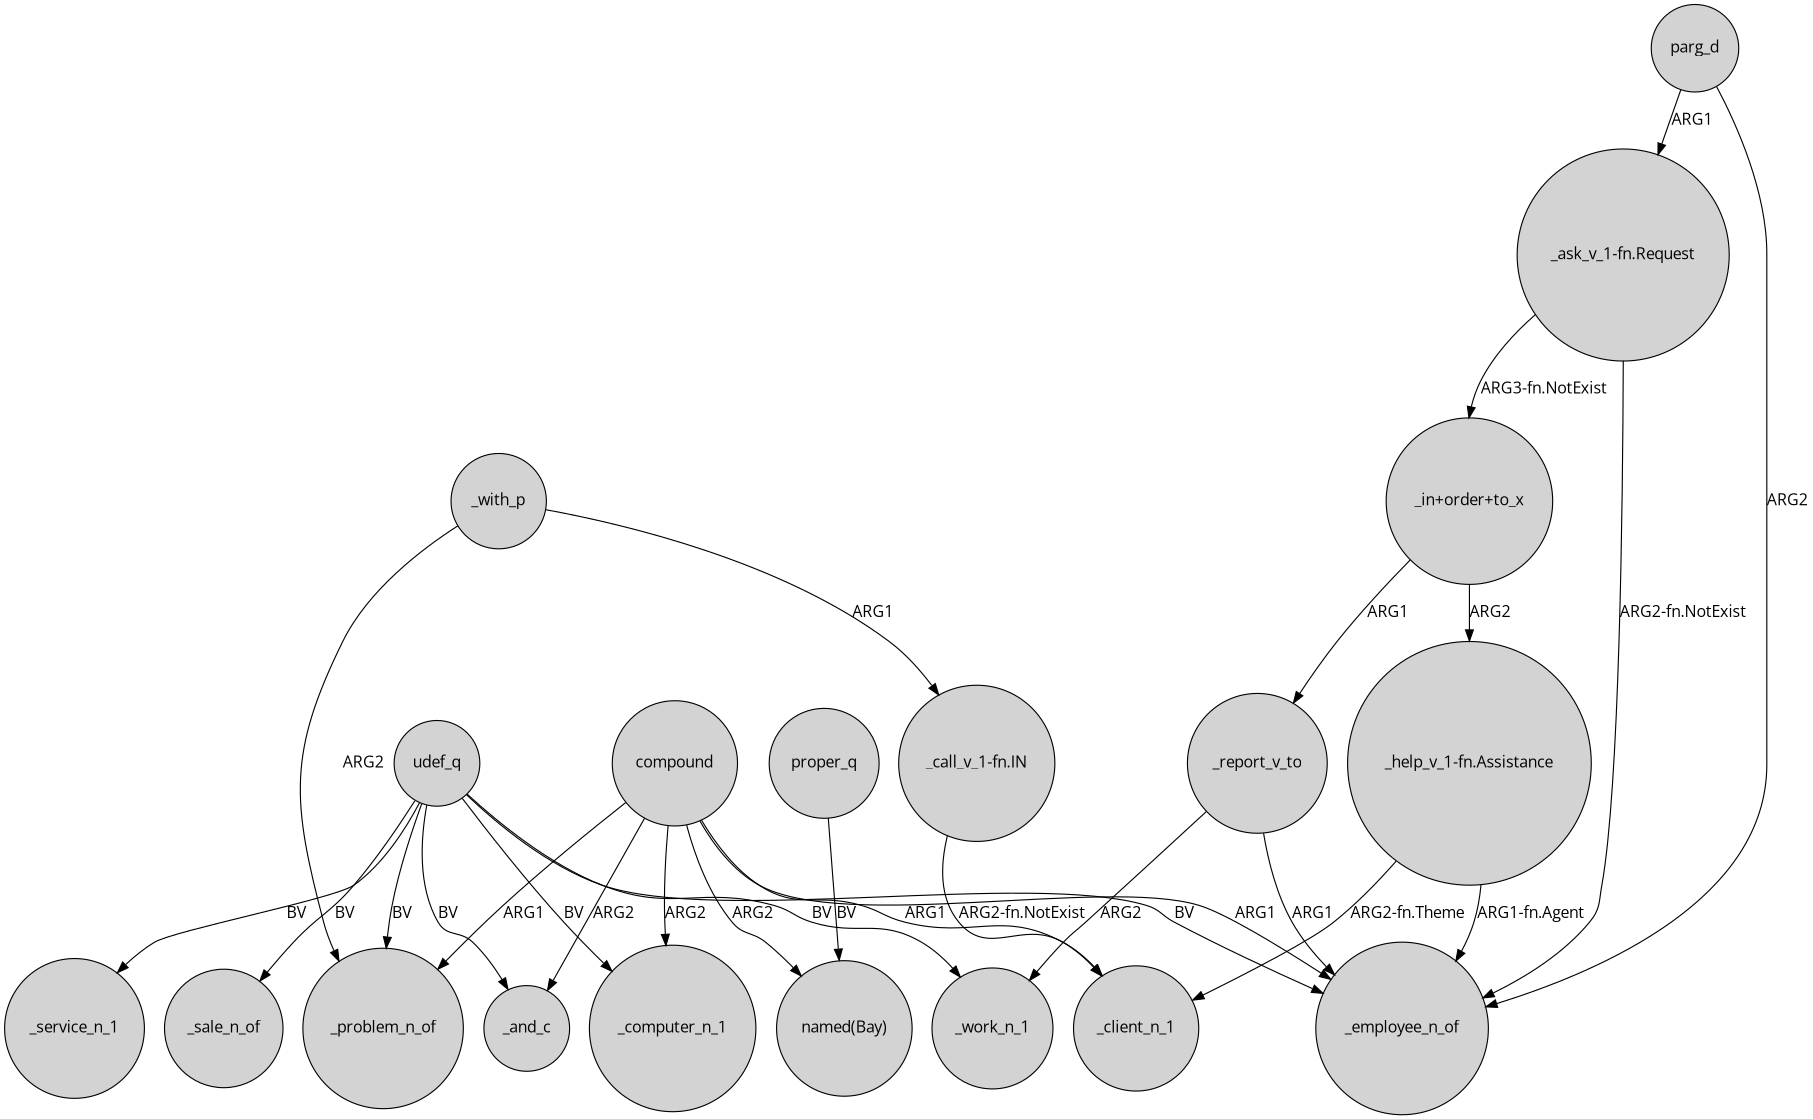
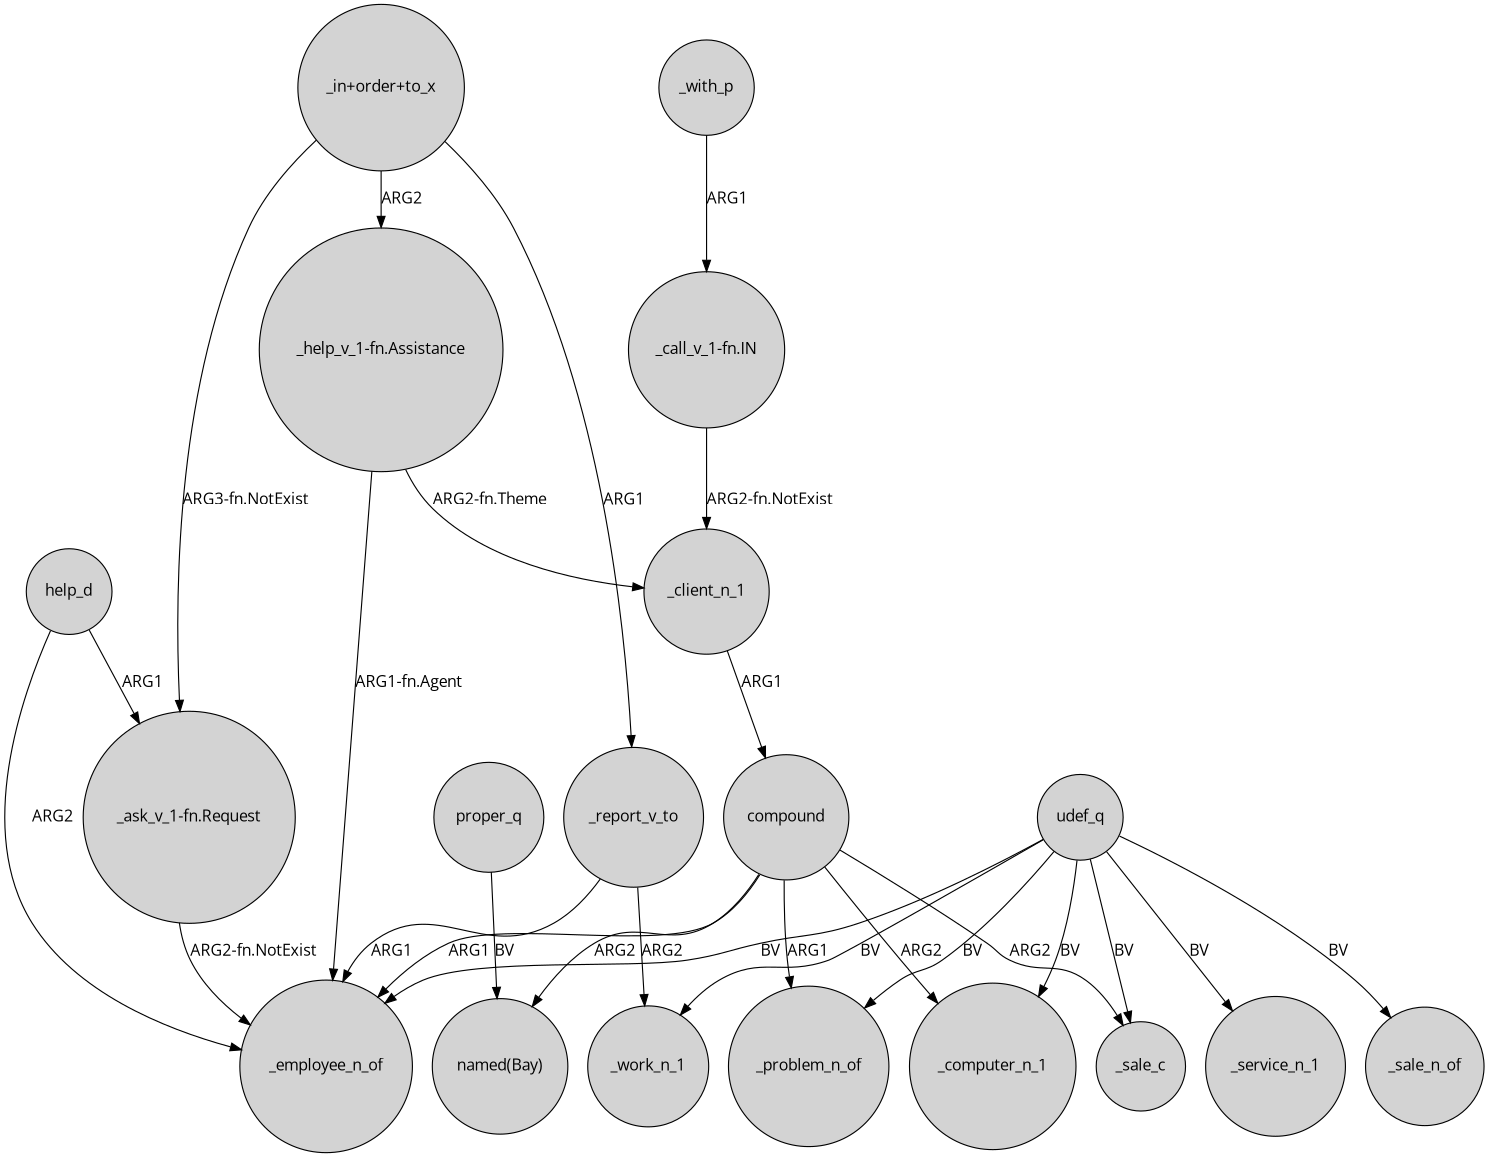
(1695, 48) -> (69, 592)
(1496, 356) -> (196, 405)
(313, 713) -> none
(887, 916) -> (744, 699)
(527, 1028) -> (1141, 1066)
